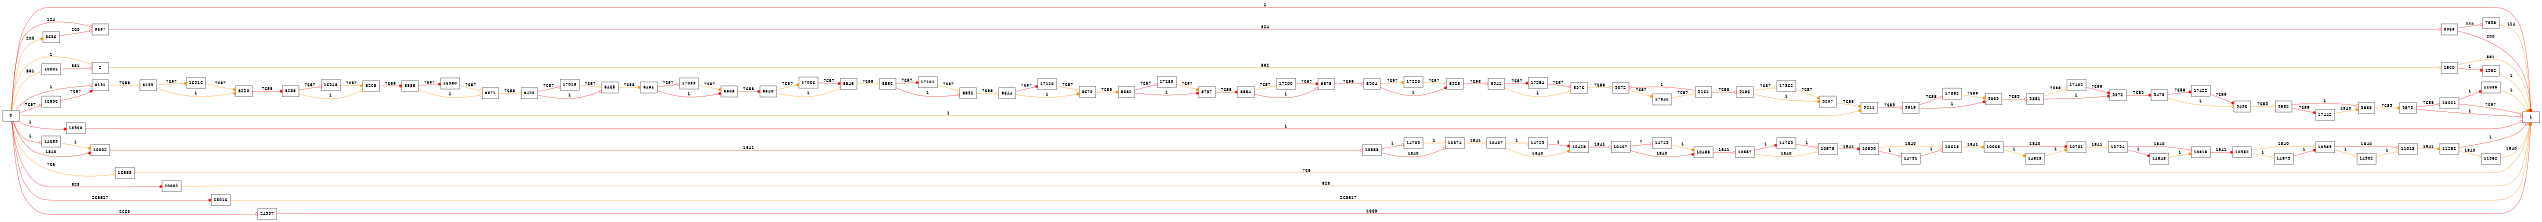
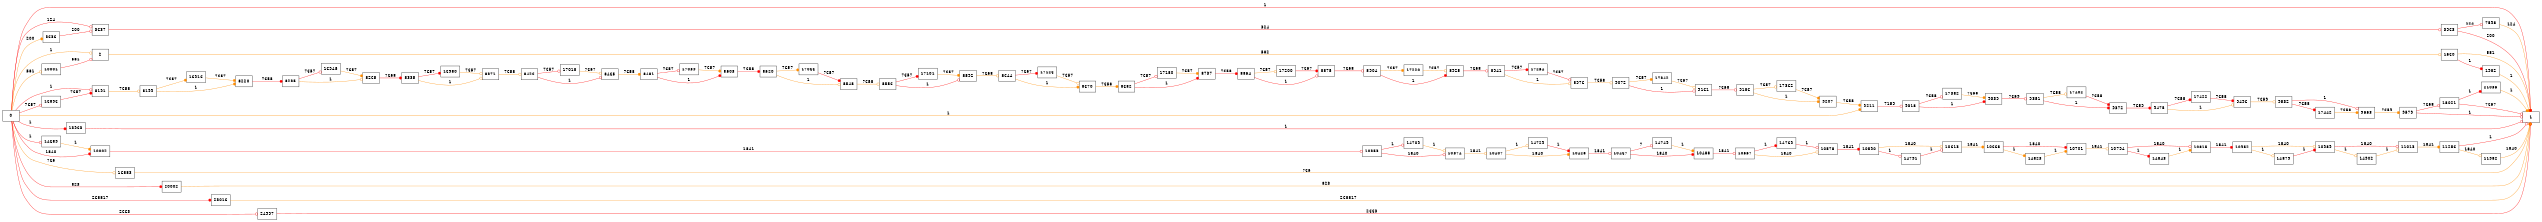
(1663, 87) -> (1661, 92)
(947, 88) -> (947, 75)
(1890, 105) -> (1890, 104)
(2346, 109) -> (2346, 110)
